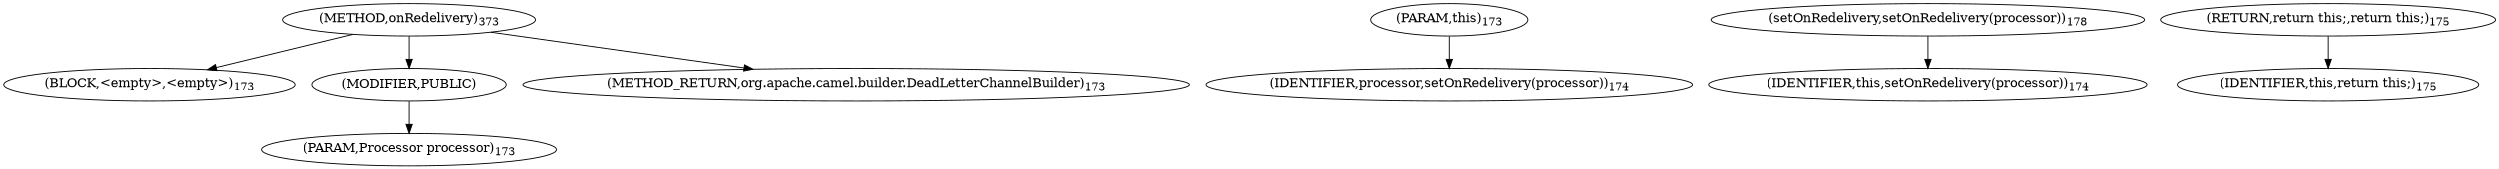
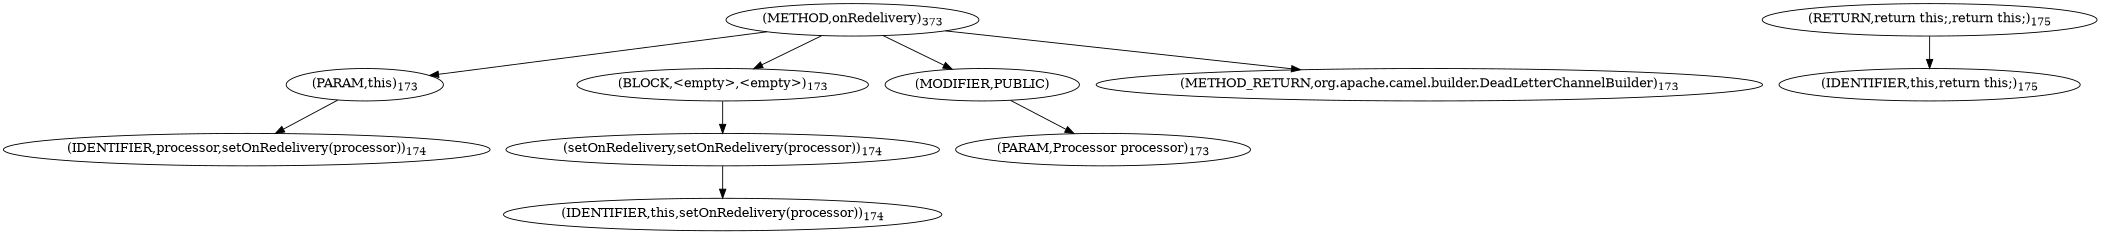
(2077, 18) -> (872, 148)
none -> (603, 53)
none -> (723, 113)
